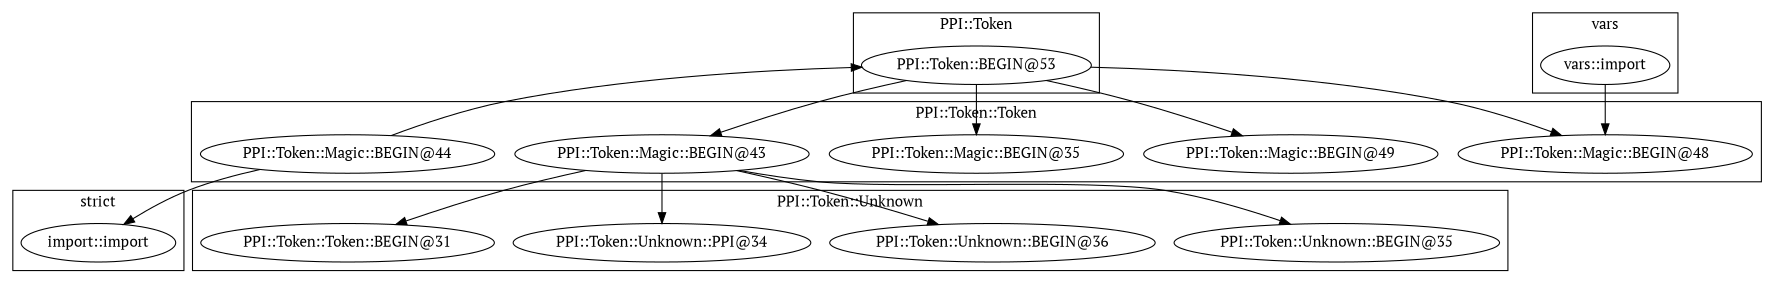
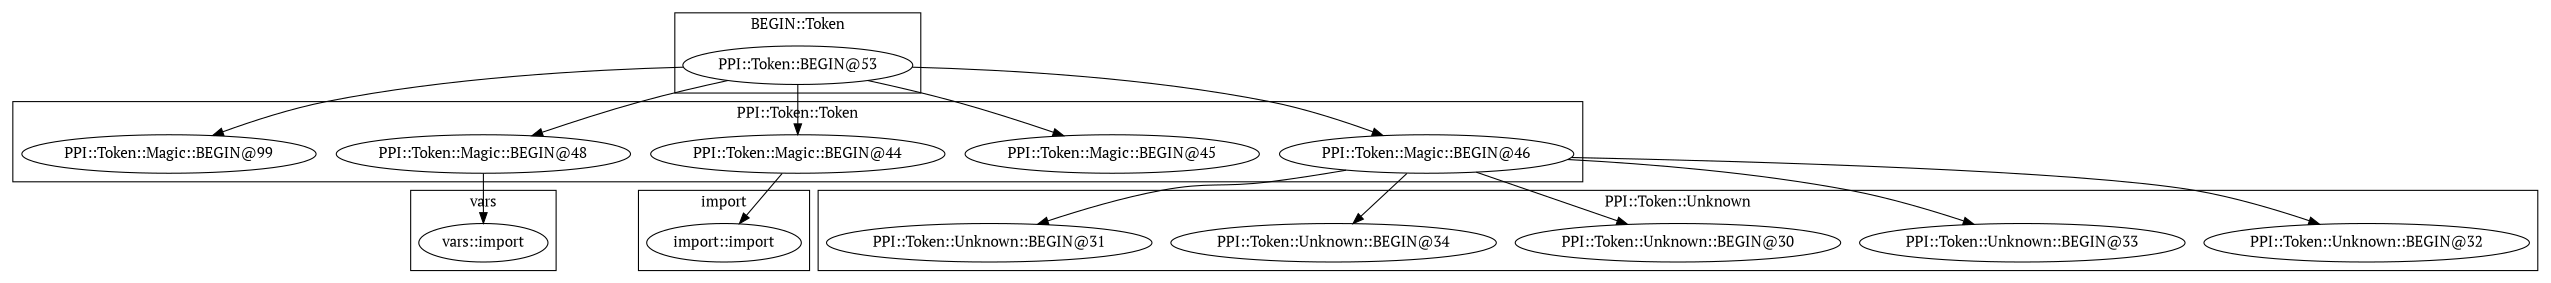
(976, 25) -> (798, 25)
(618, 84) -> (798, 108)
(1605, 108) -> (483, 197)
(662, 154) -> (1427, 154)
(976, 154) -> (1112, 154)
(1291, 154) -> (169, 154)
(98, 203) -> (724, 203)
(348, 243) -> (989, 243)
(662, 243) -> (1334, 243)
(992, 243) -> (1678, 243)
(1337, 243) -> (2022, 243)
none -> (2367, 243)
